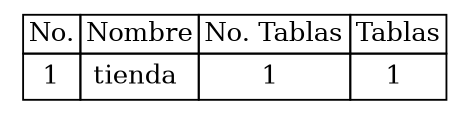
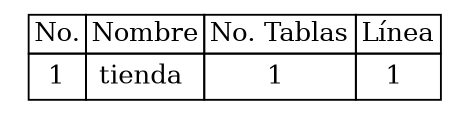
(398, 33) -> (398, 33)
